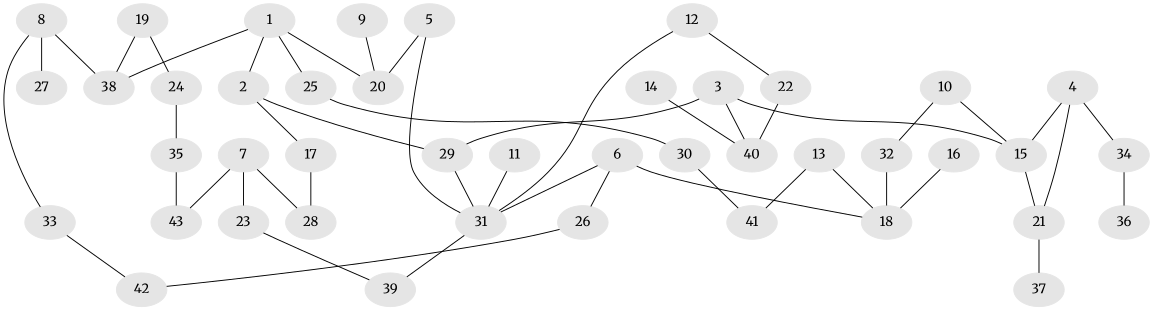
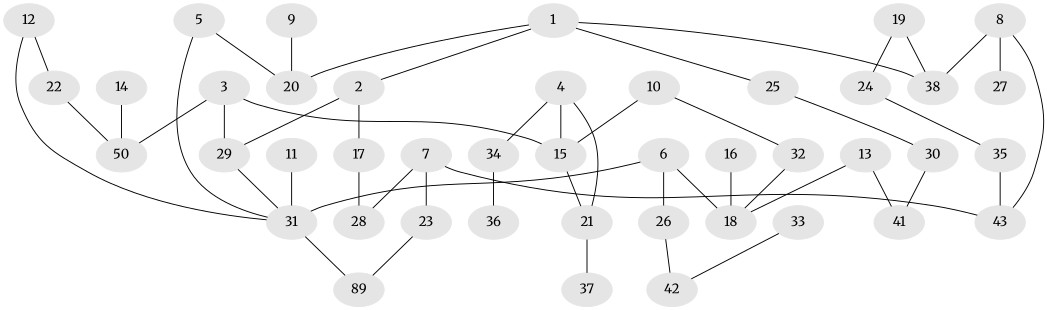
(6, 122) -> (1044, 122)
(752, 155) -> (122, 155)
(390, 290) -> (359, 290)
